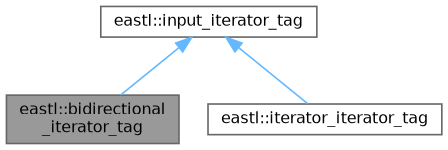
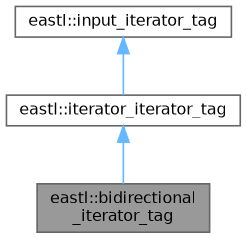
(150, 71) -> (123, 163)
